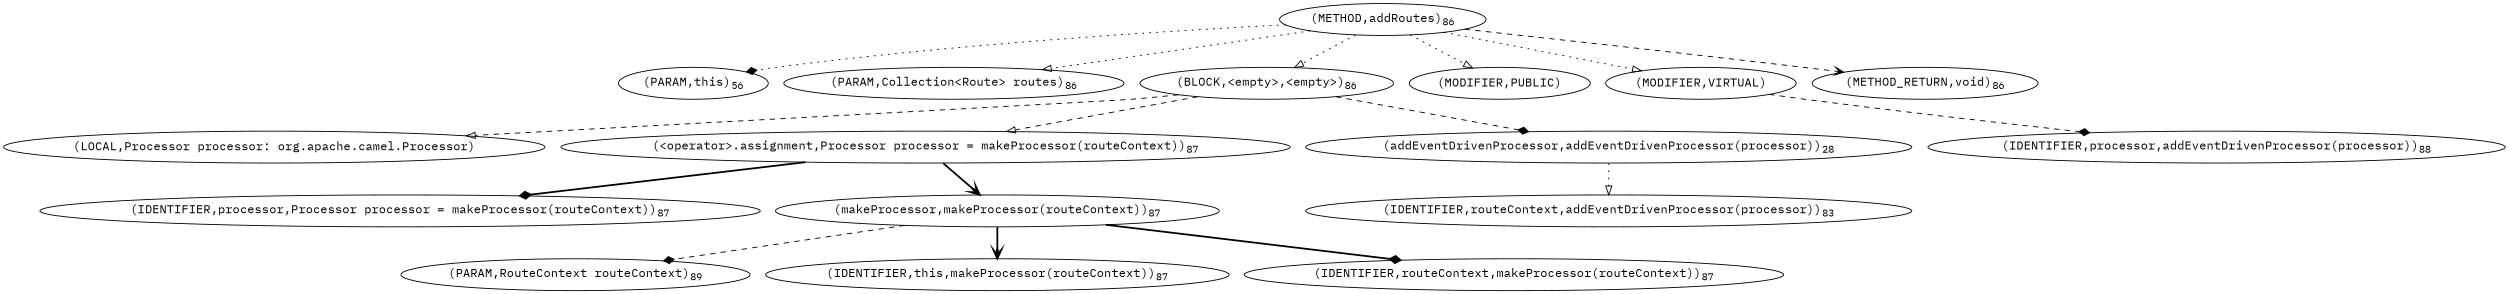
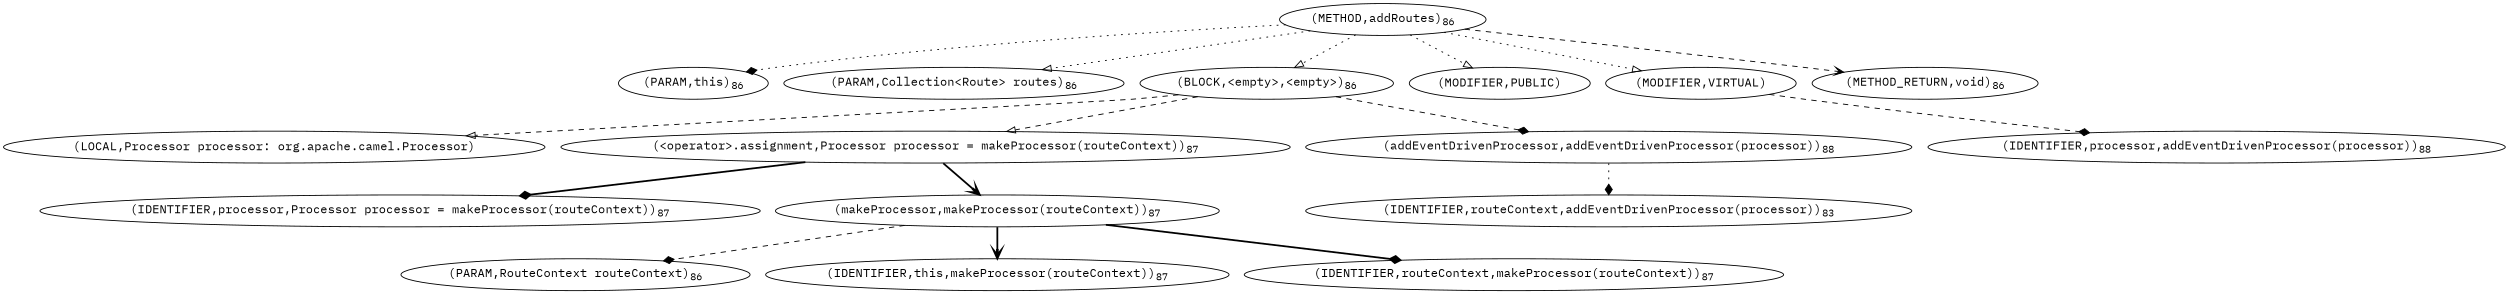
(738, 82) -> (738, 82)
(1829, 146) -> (1829, 146)
(1609, 175) -> (1609, 175)
(696, 273) -> (696, 273)
